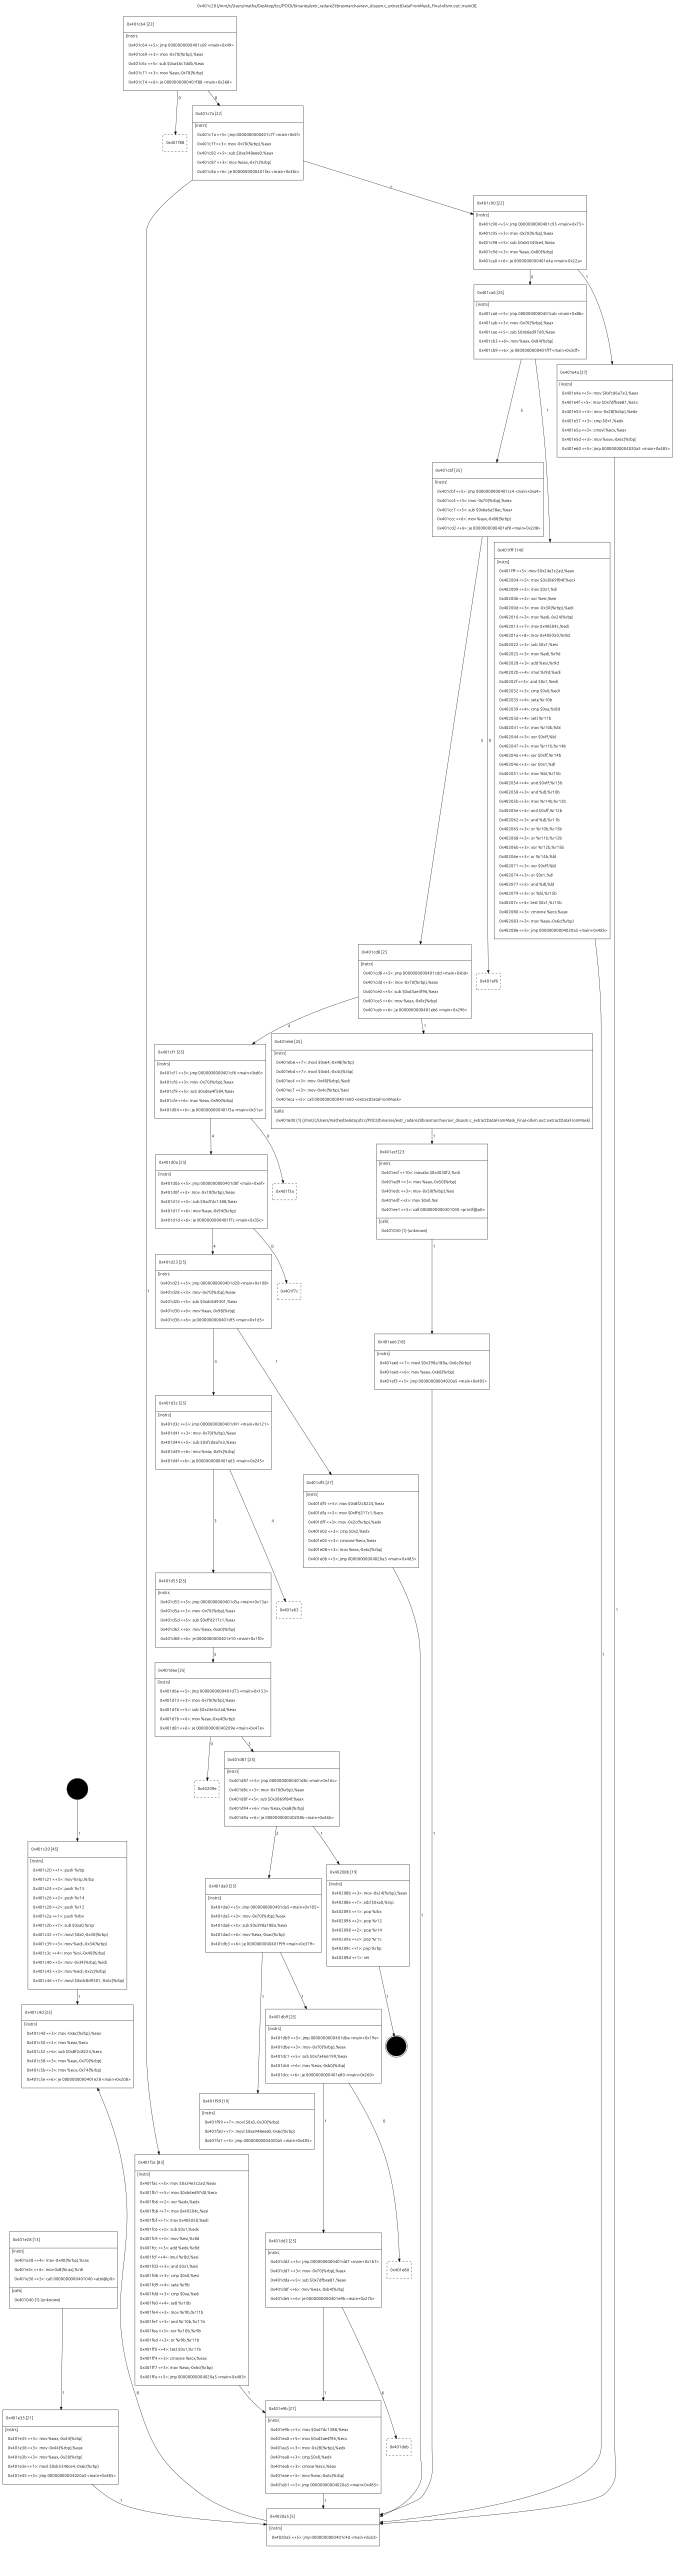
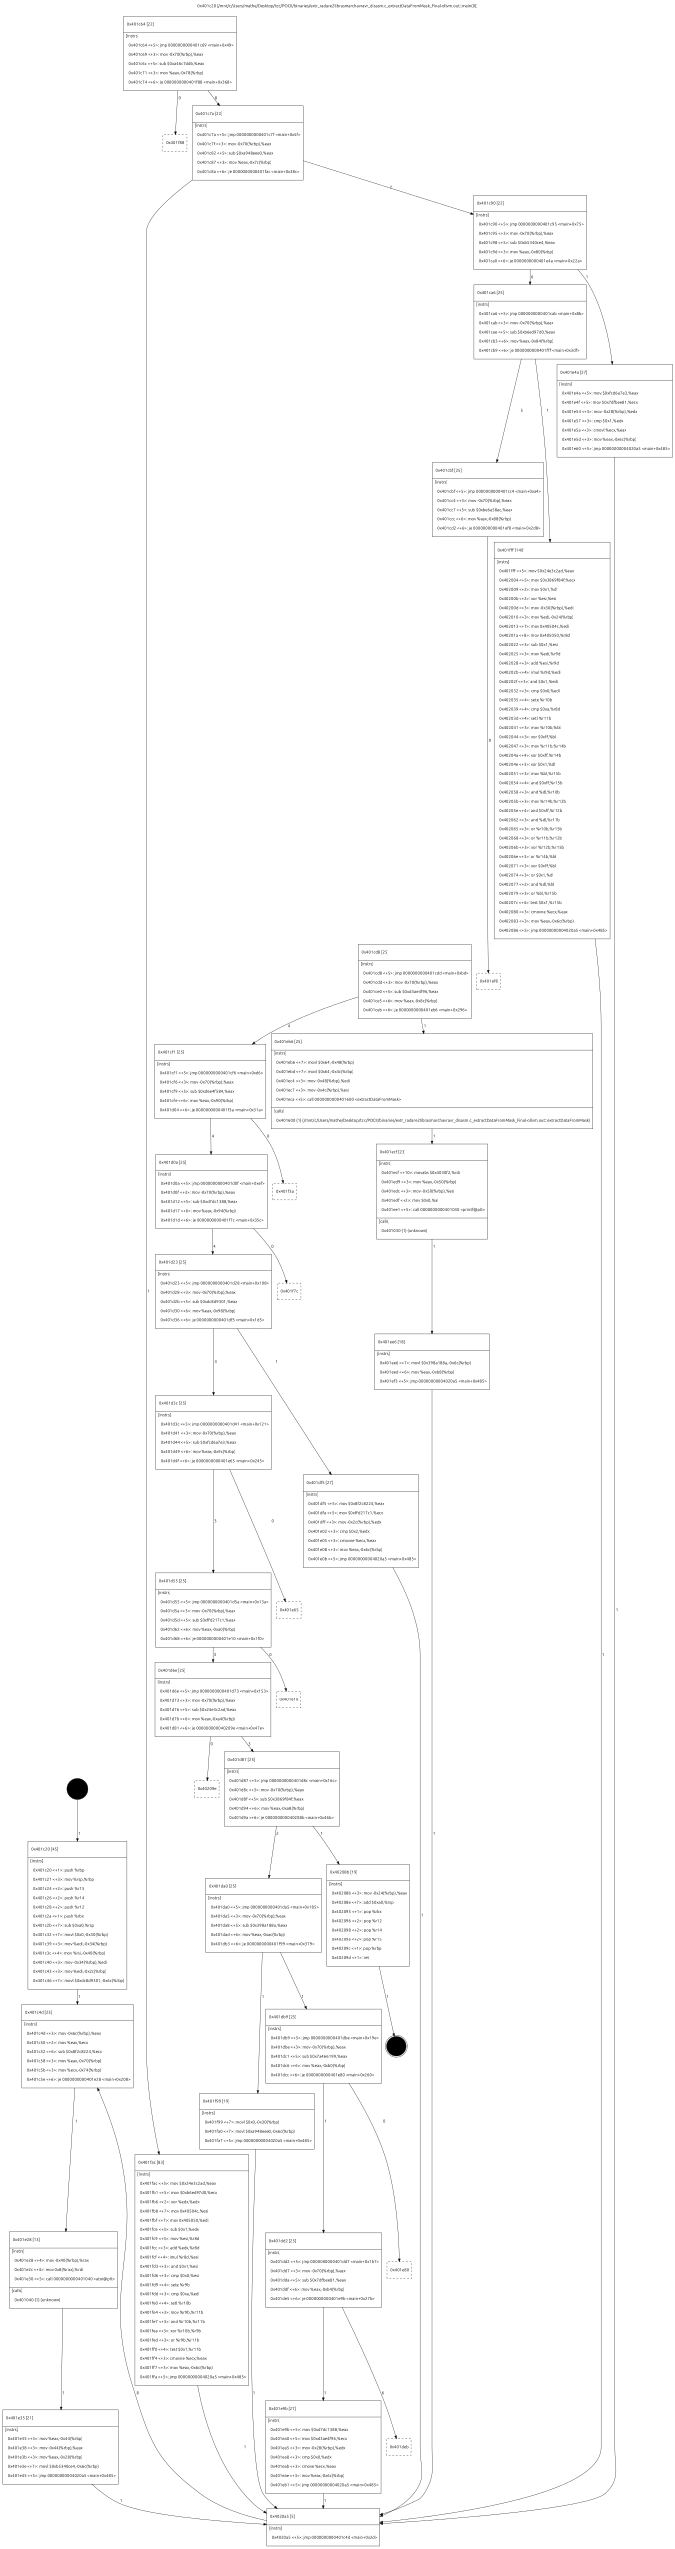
(452, 739) -> none
(272, 1521) -> (272, 1521)
none -> (288, 1700)
none -> (70, 2158)
none -> (252, 2331)
(250, 2399) -> (219, 2455)
